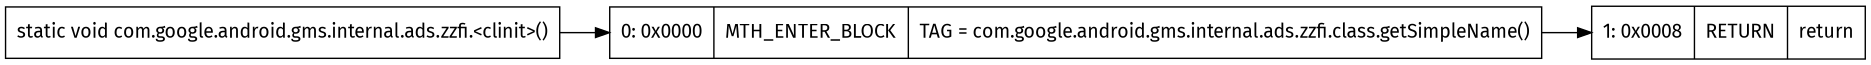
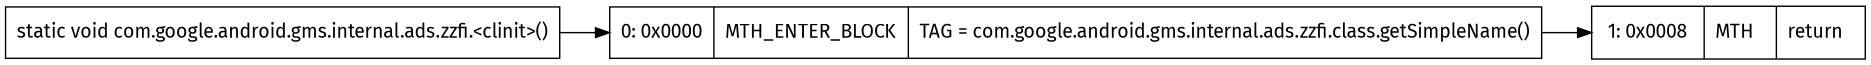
(1741, 32) -> (1735, 32)
